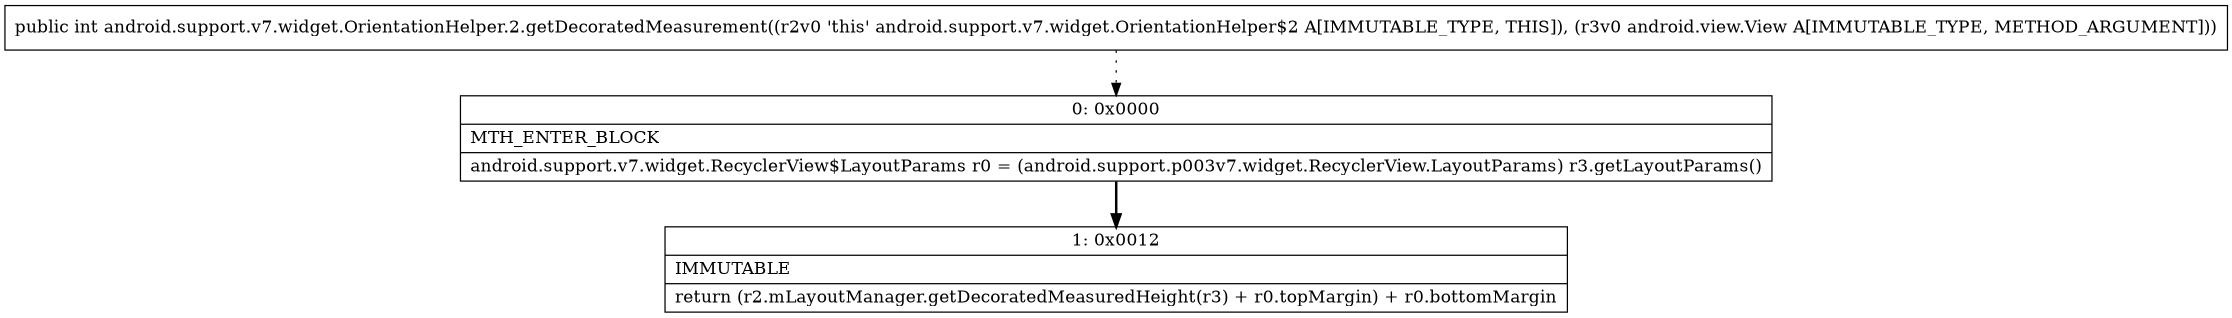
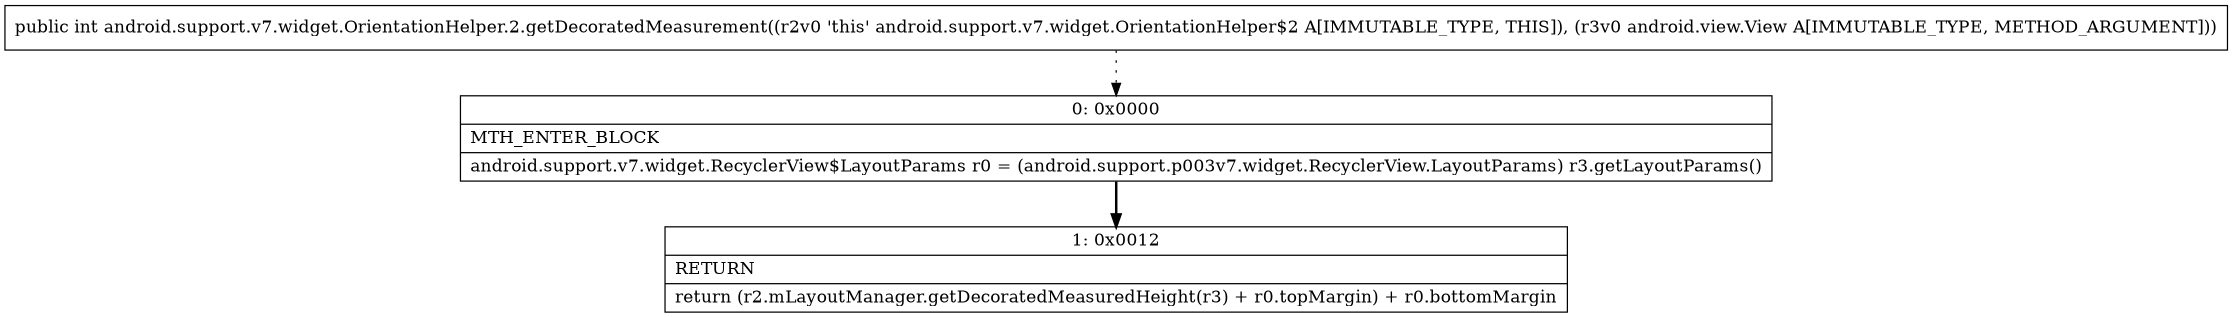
(733, 269) -> (715, 269)
